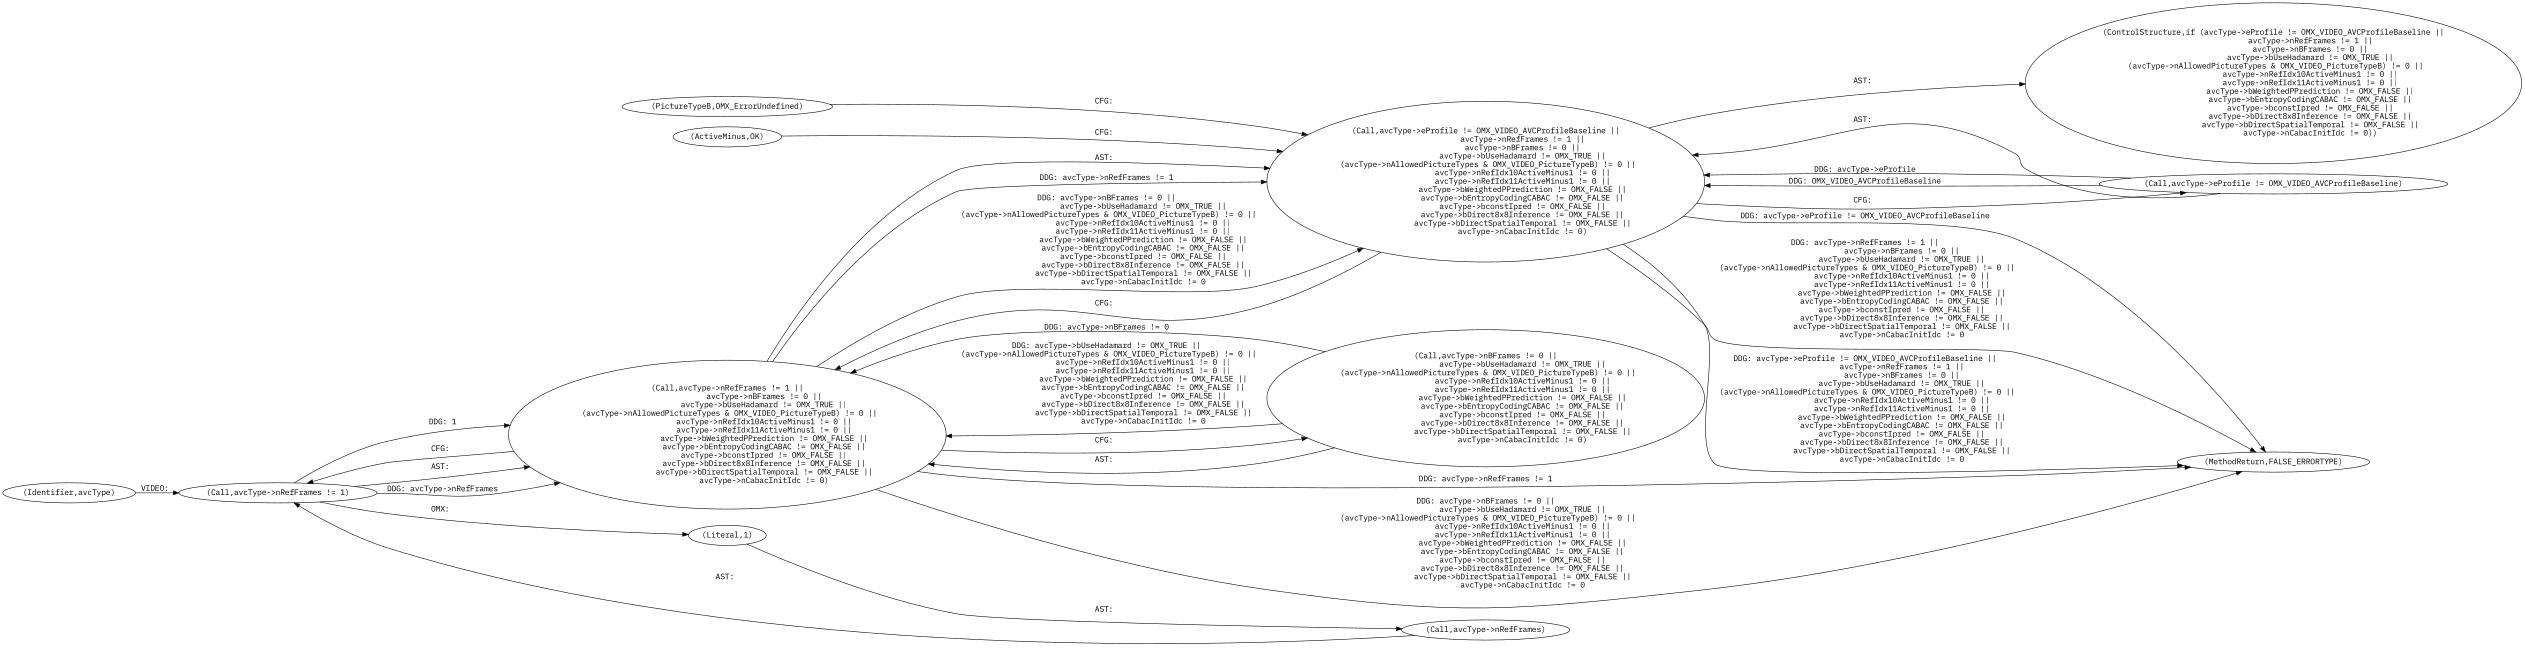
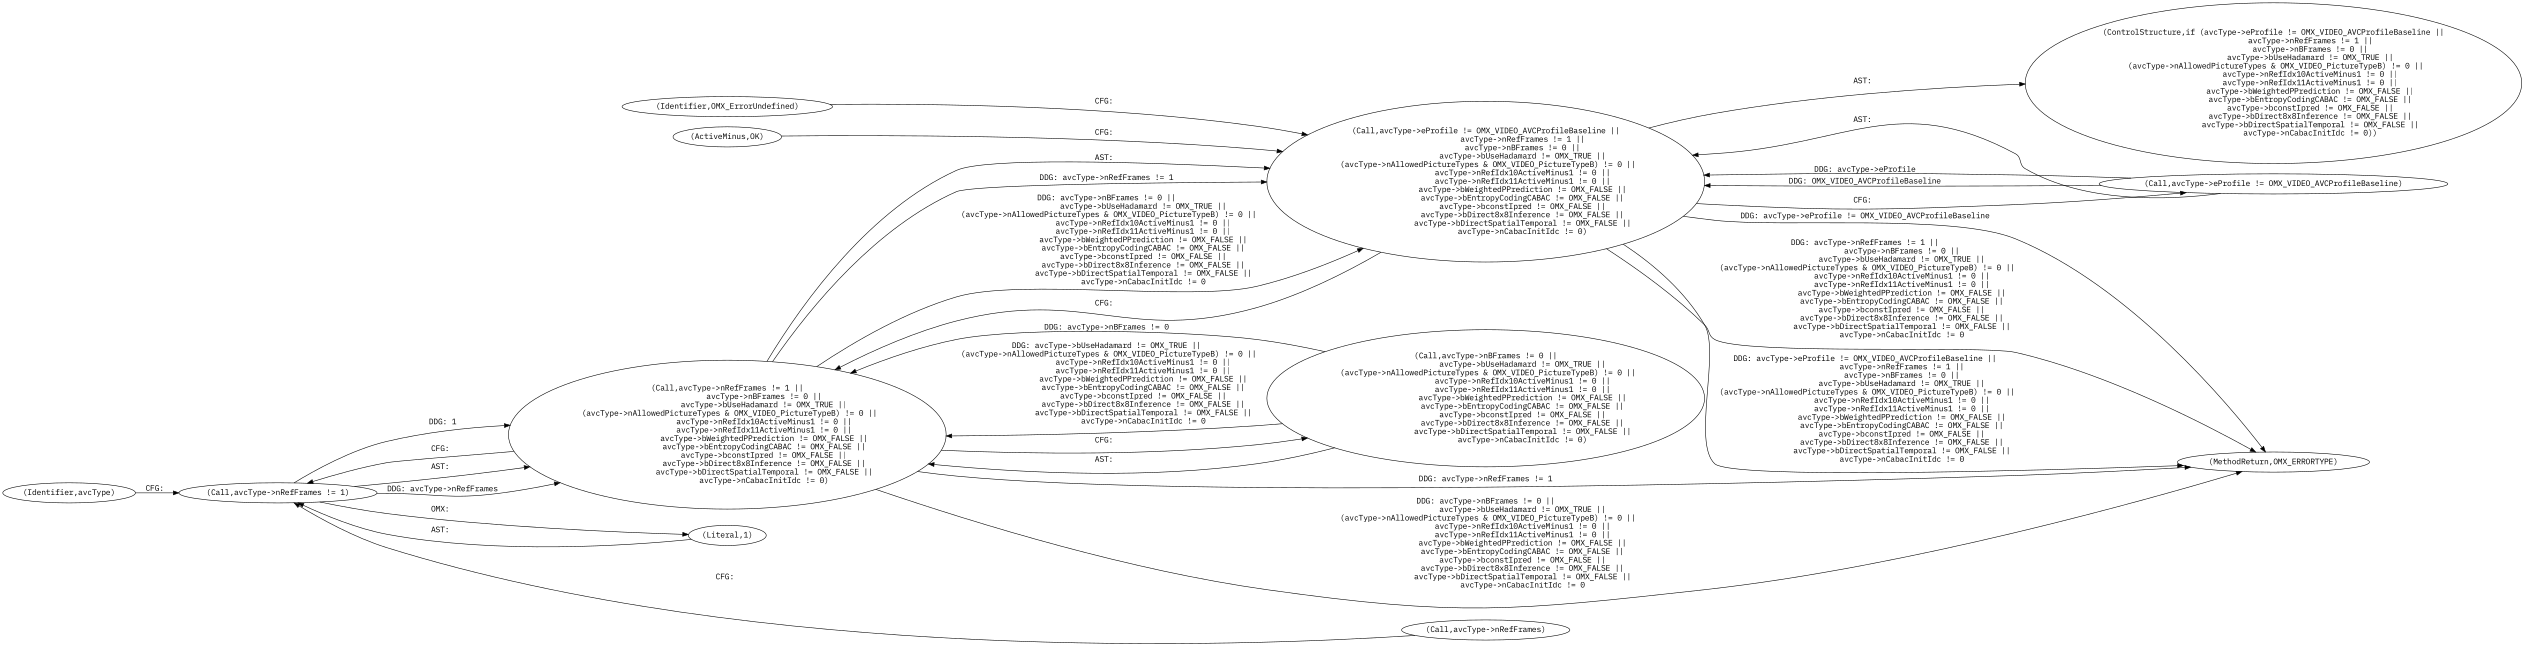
(727, 107) -> (727, 107)
(2273, 462) -> (2273, 462)
(157, 489) -> (157, 489)
(727, 577) -> (727, 577)
(1066, 621) -> (495, 546)
